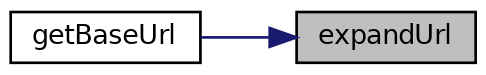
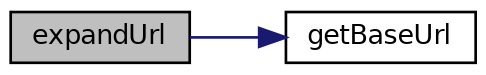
(235, 37) -> (225, 37)
